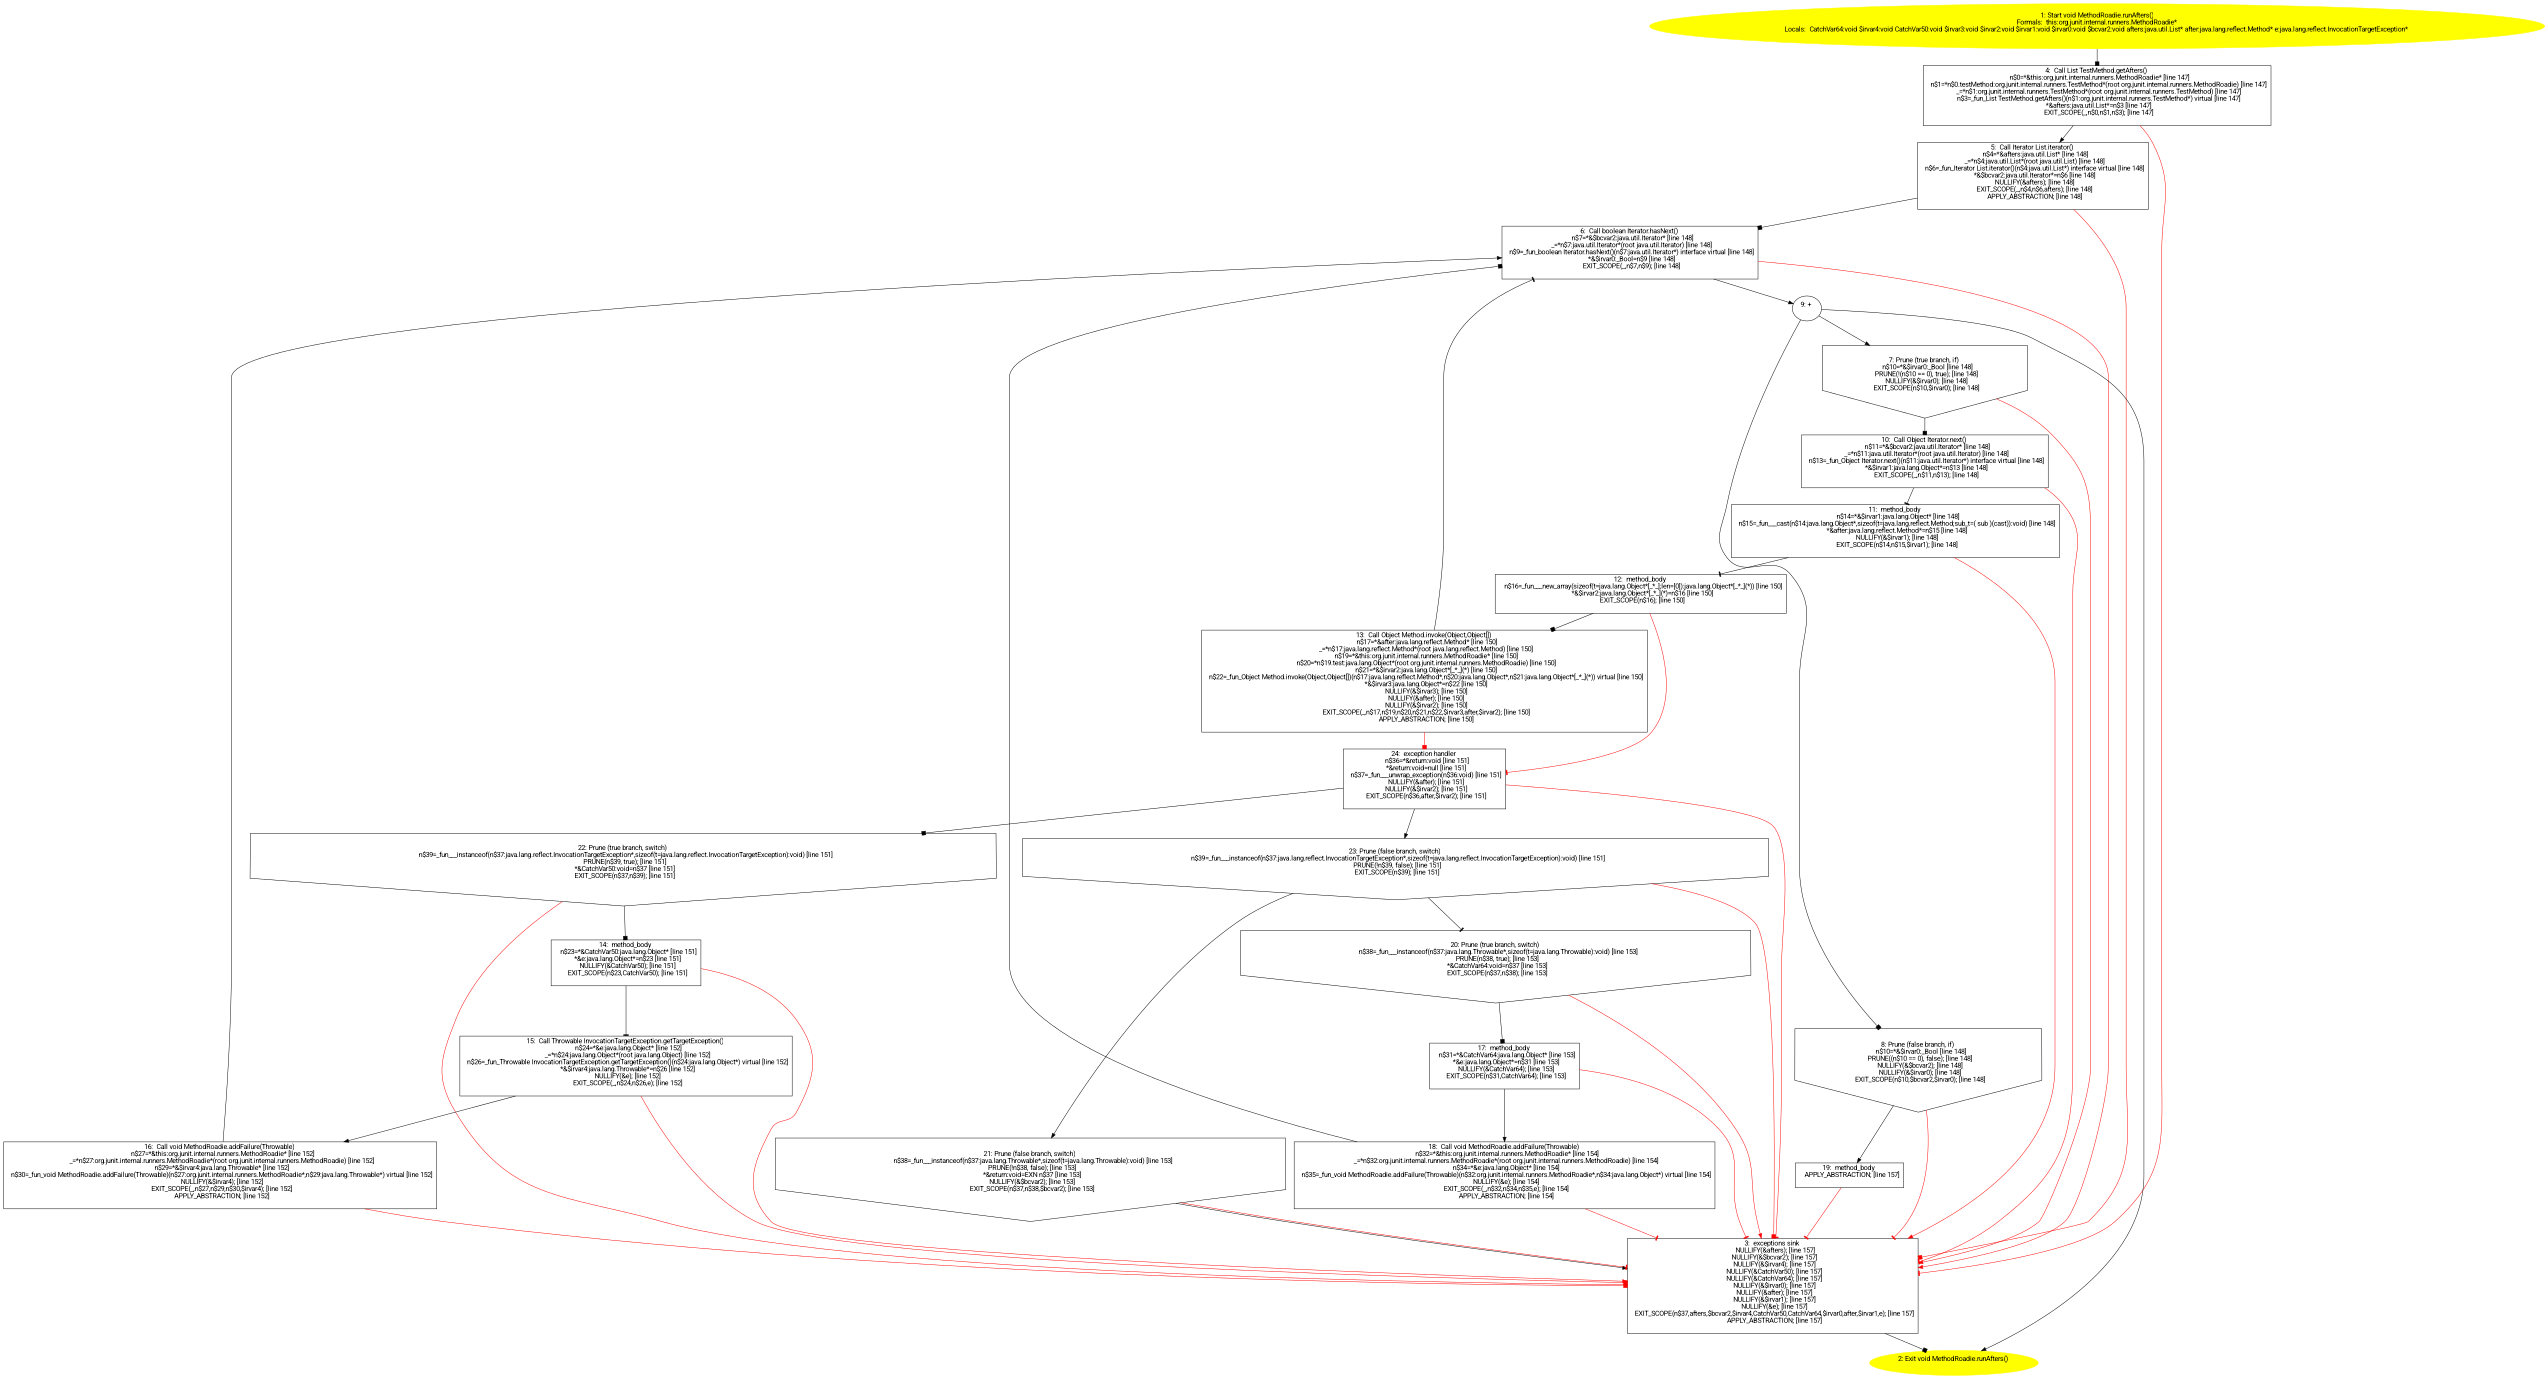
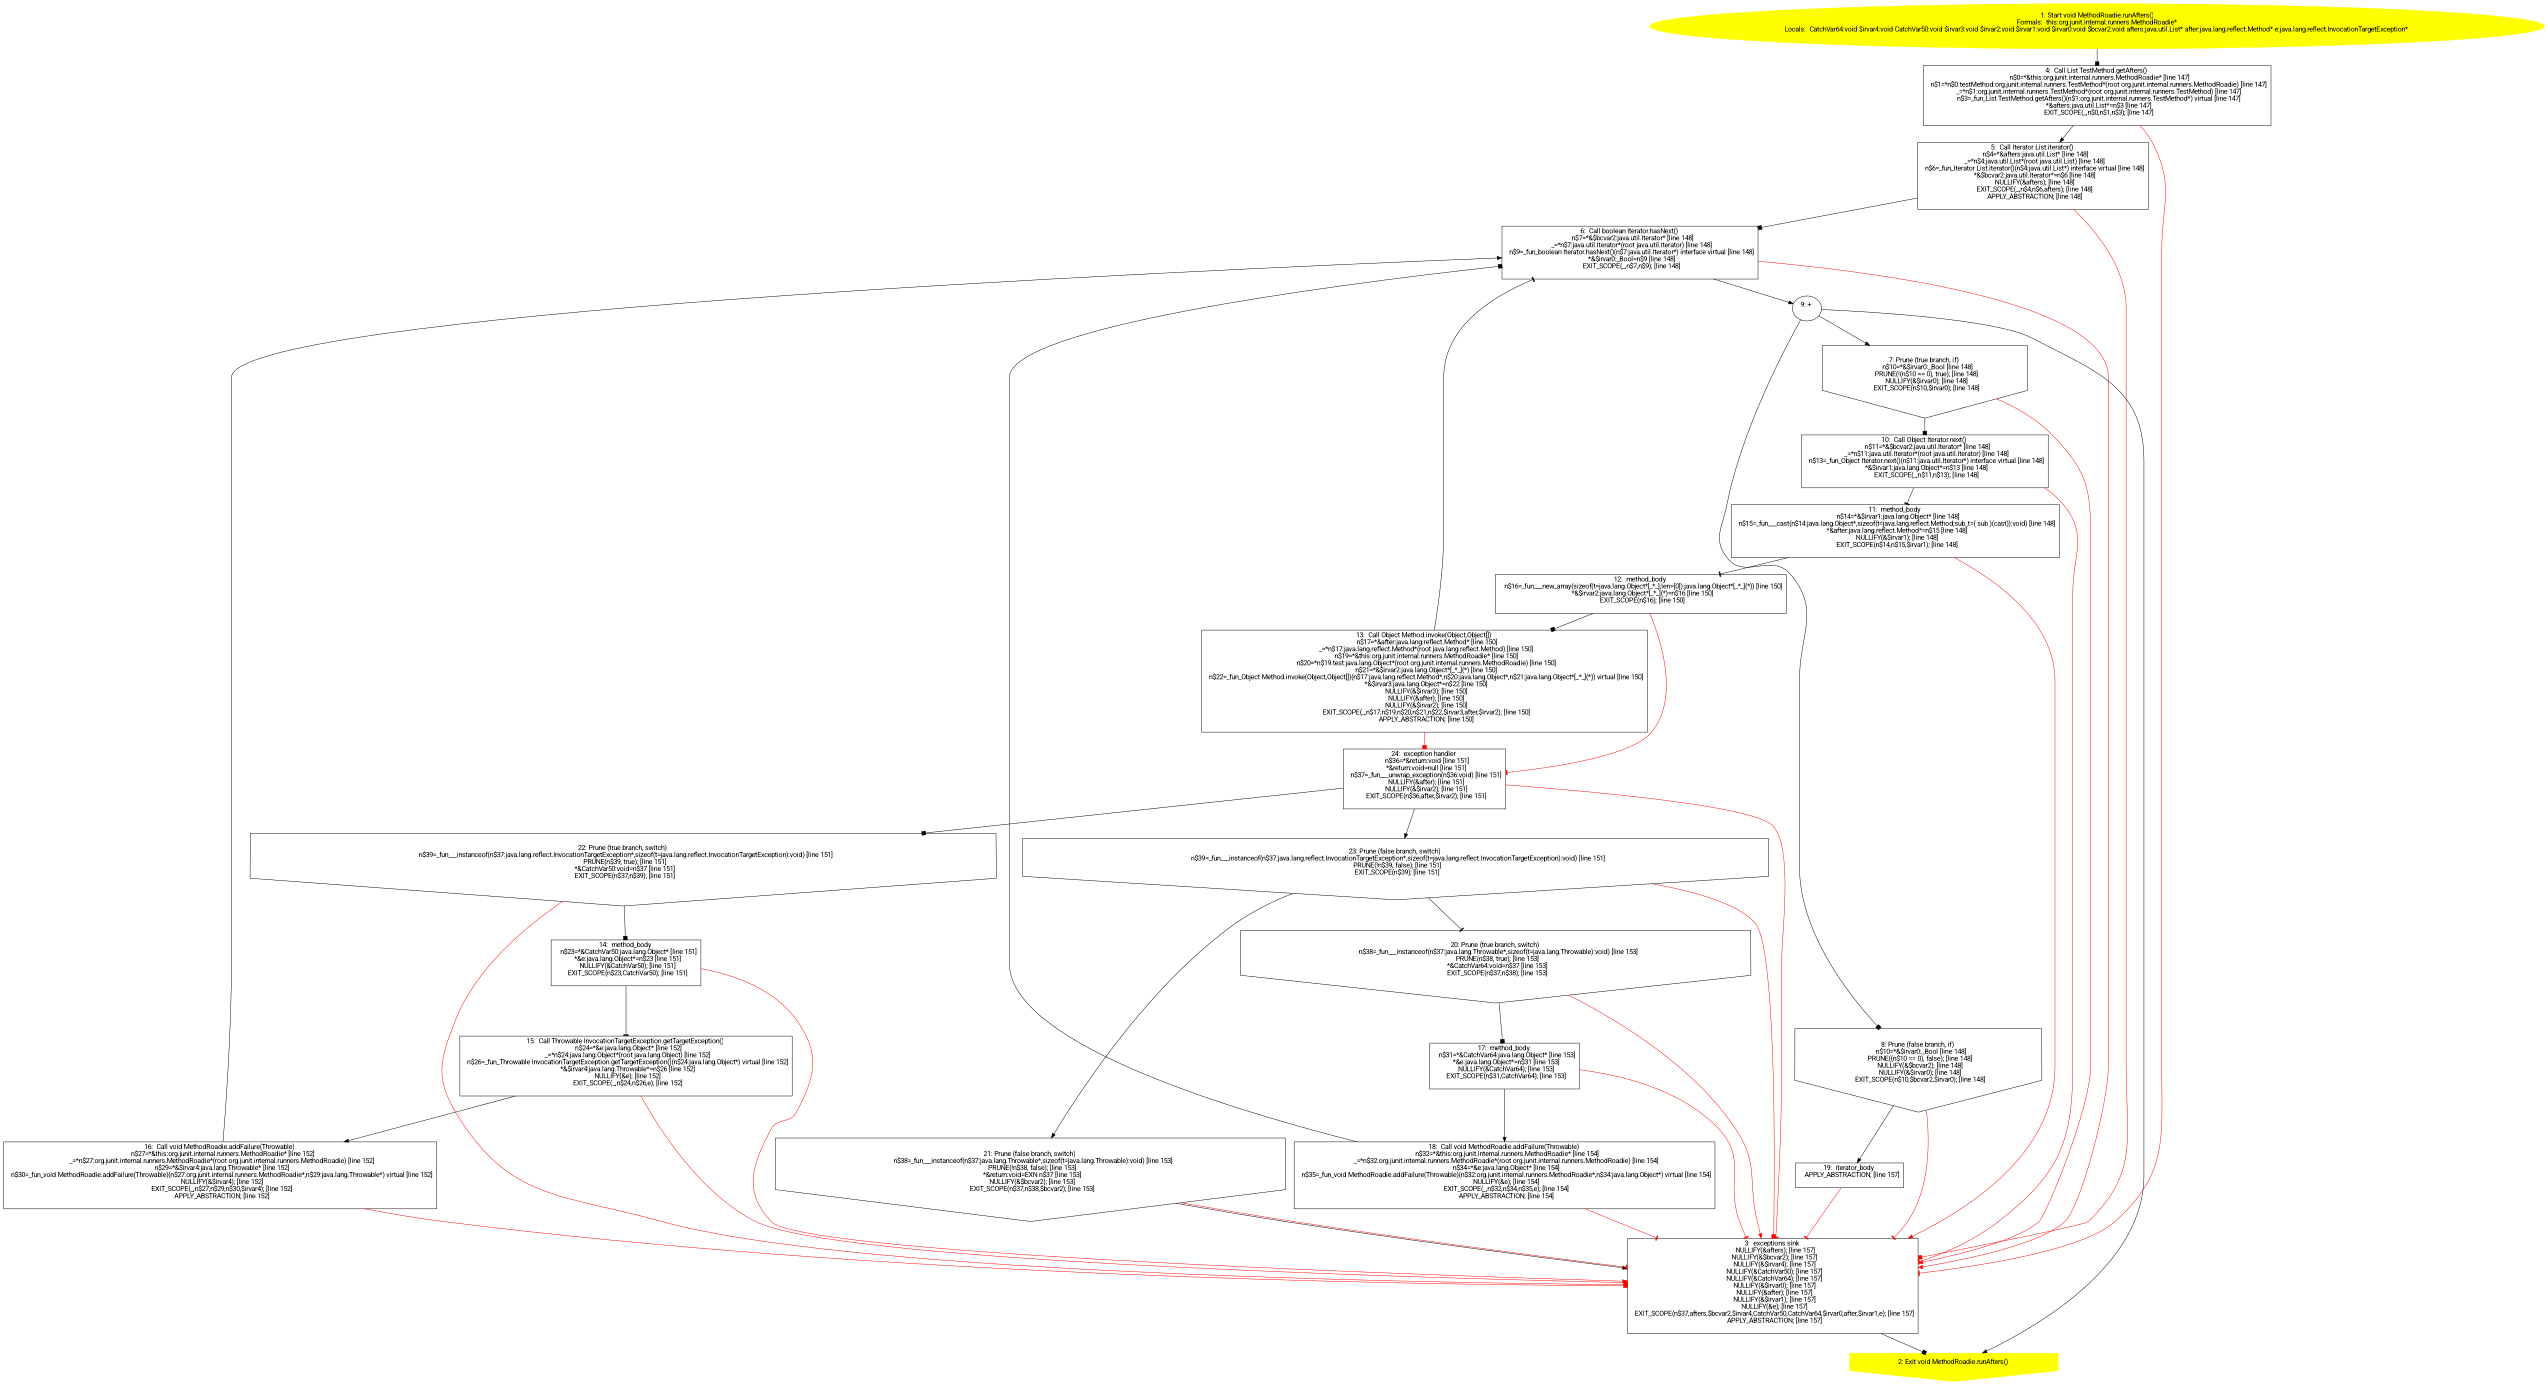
(1850, 1175) -> (1850, 1175)
(1954, 1363) -> (1954, 1366)
